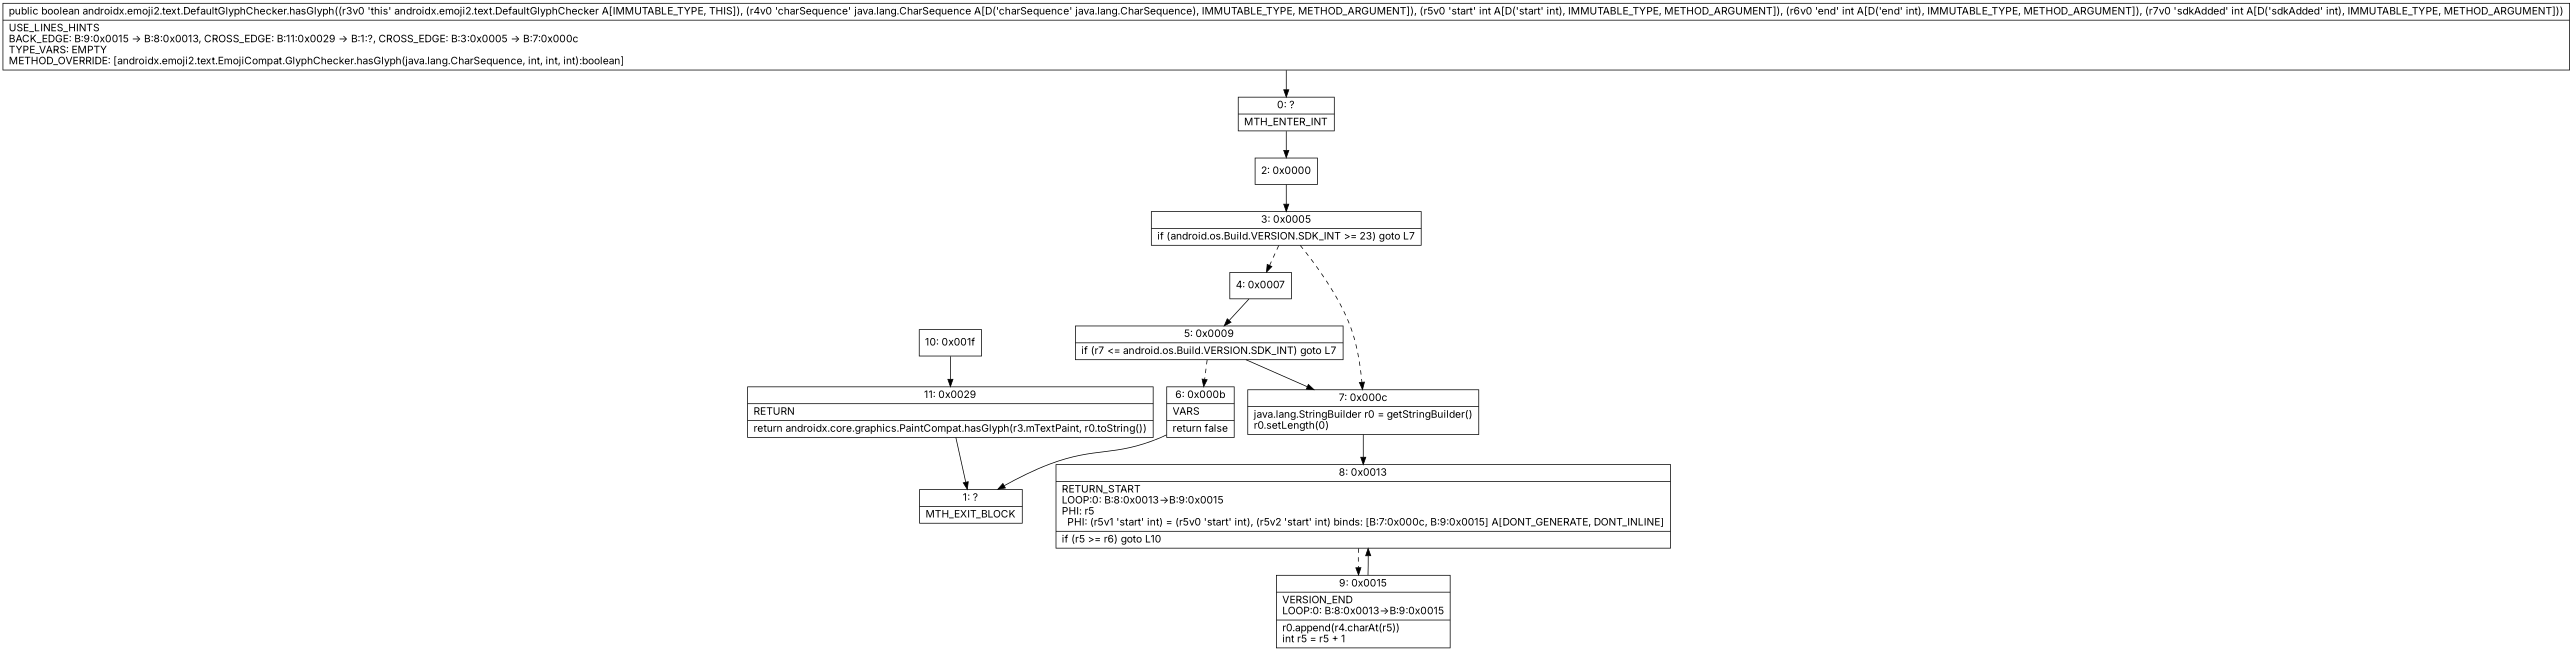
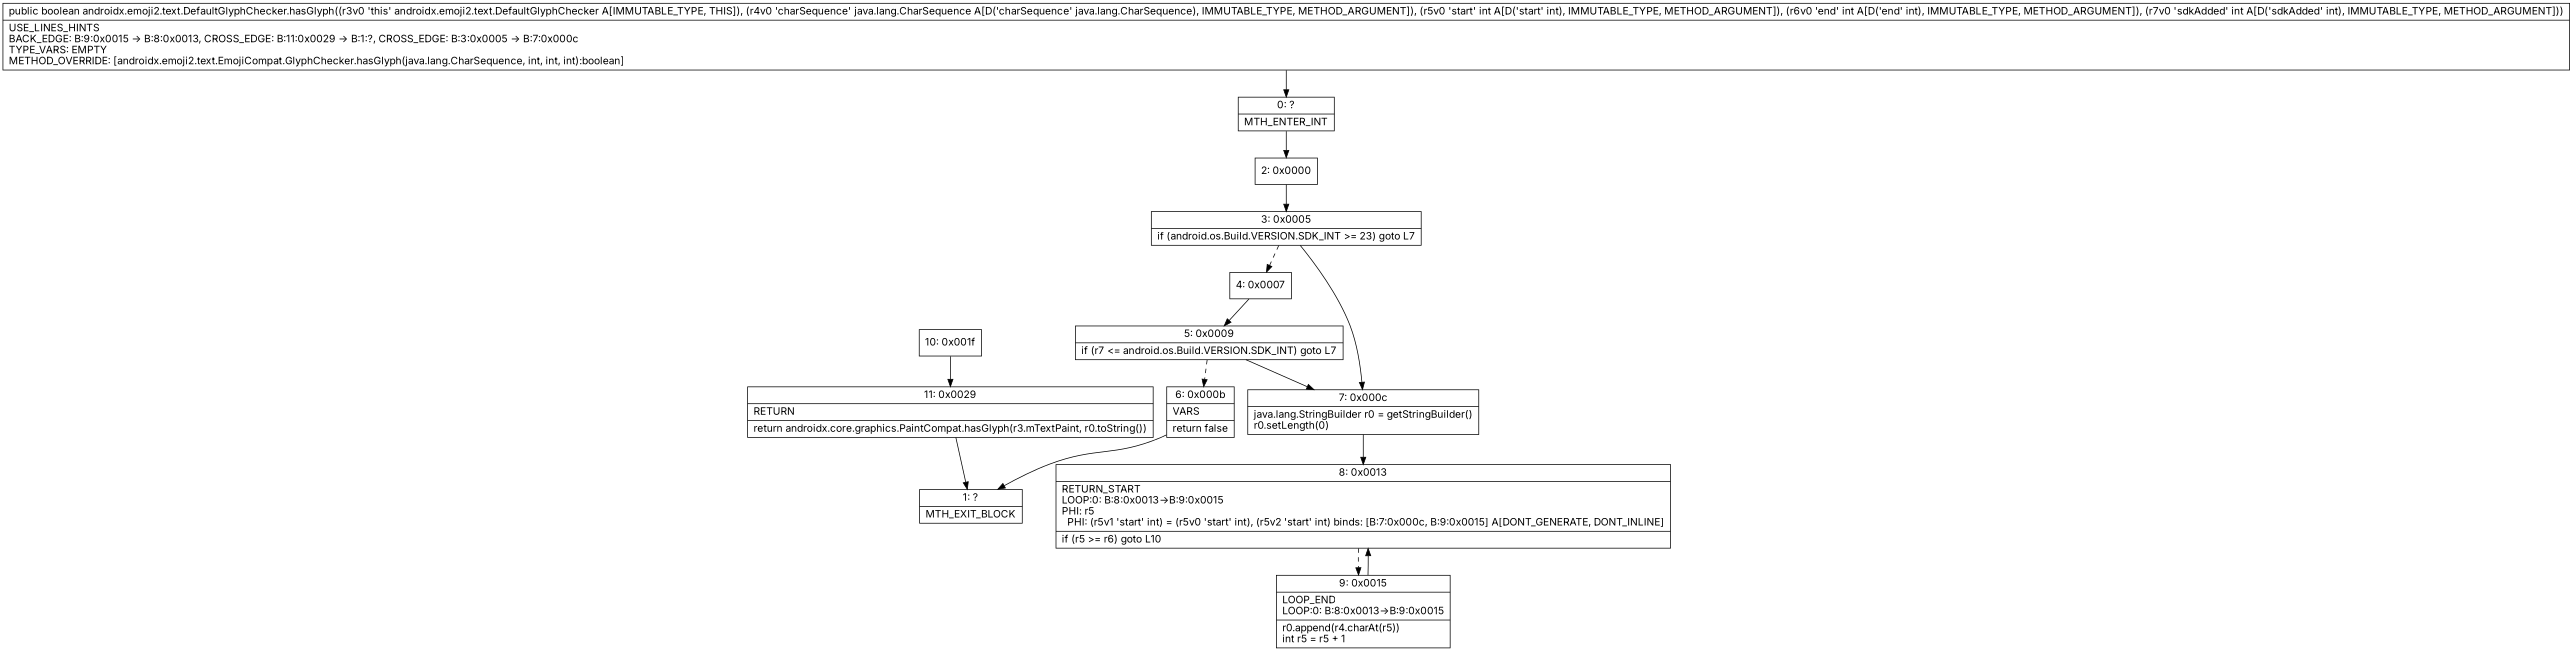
(1342, 309) -> (1342, 309)
(1318, 600) -> (1309, 600)
